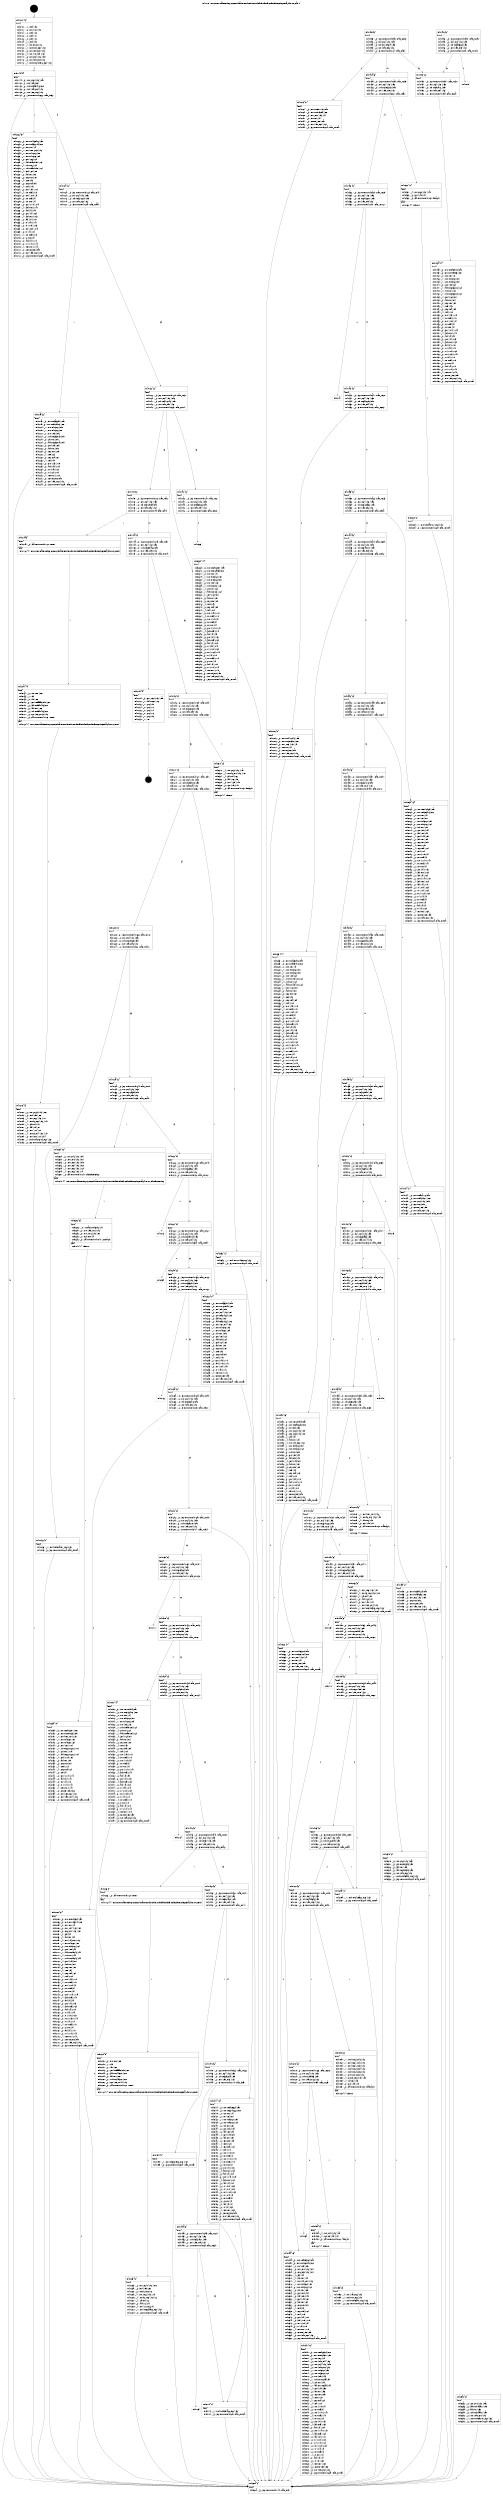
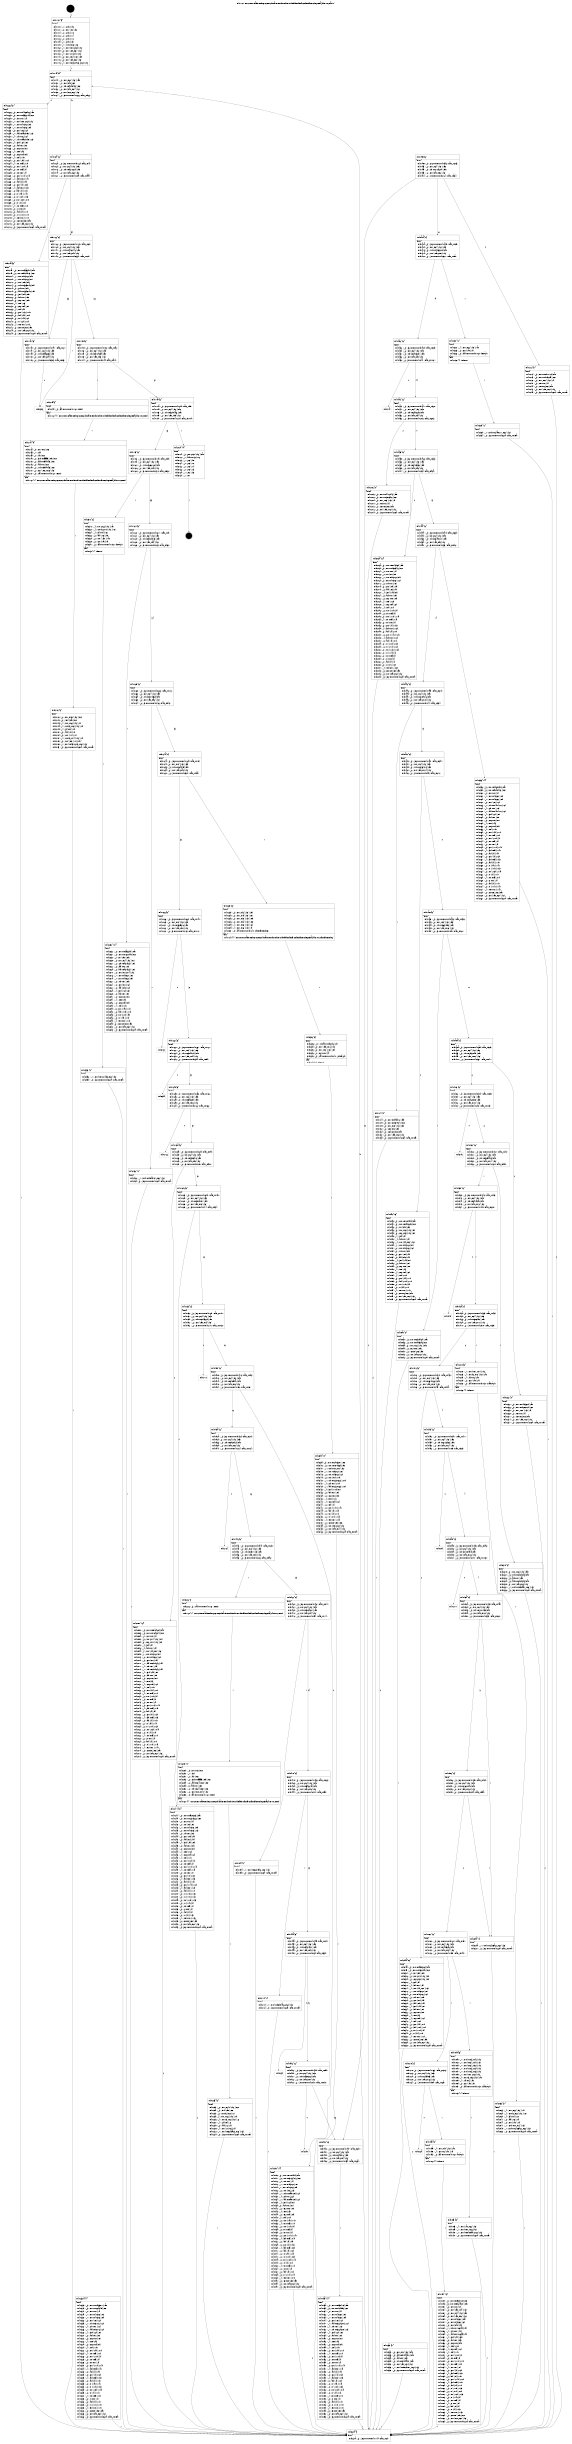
(171, 492) -> (71, 337)
(211, 2325) -> (307, 2008)
